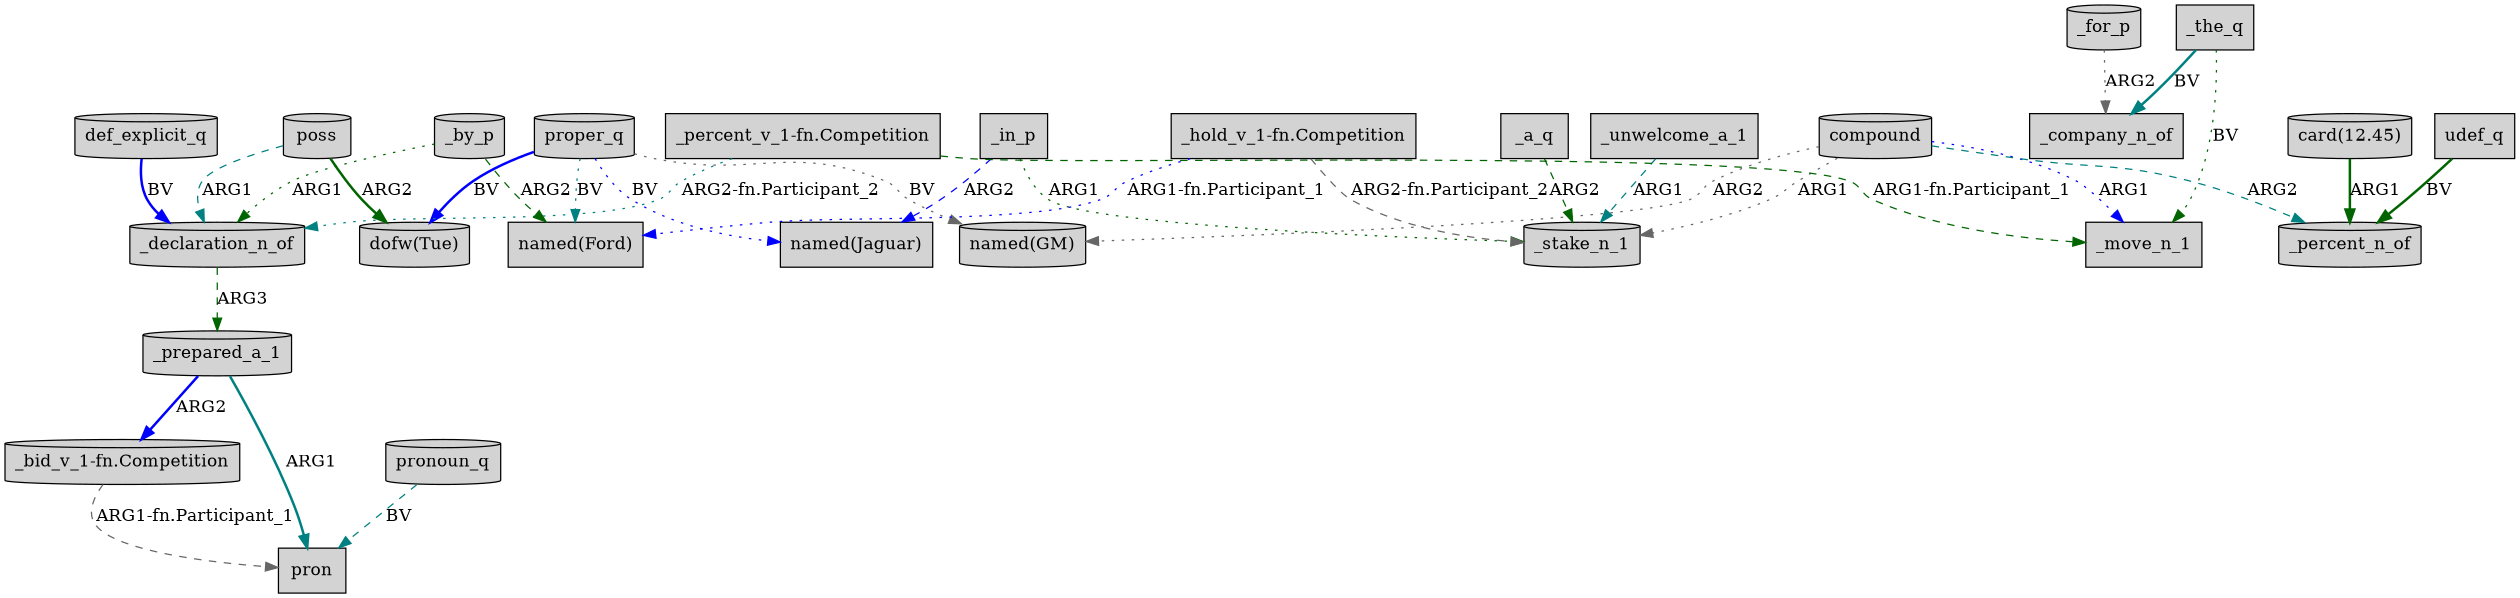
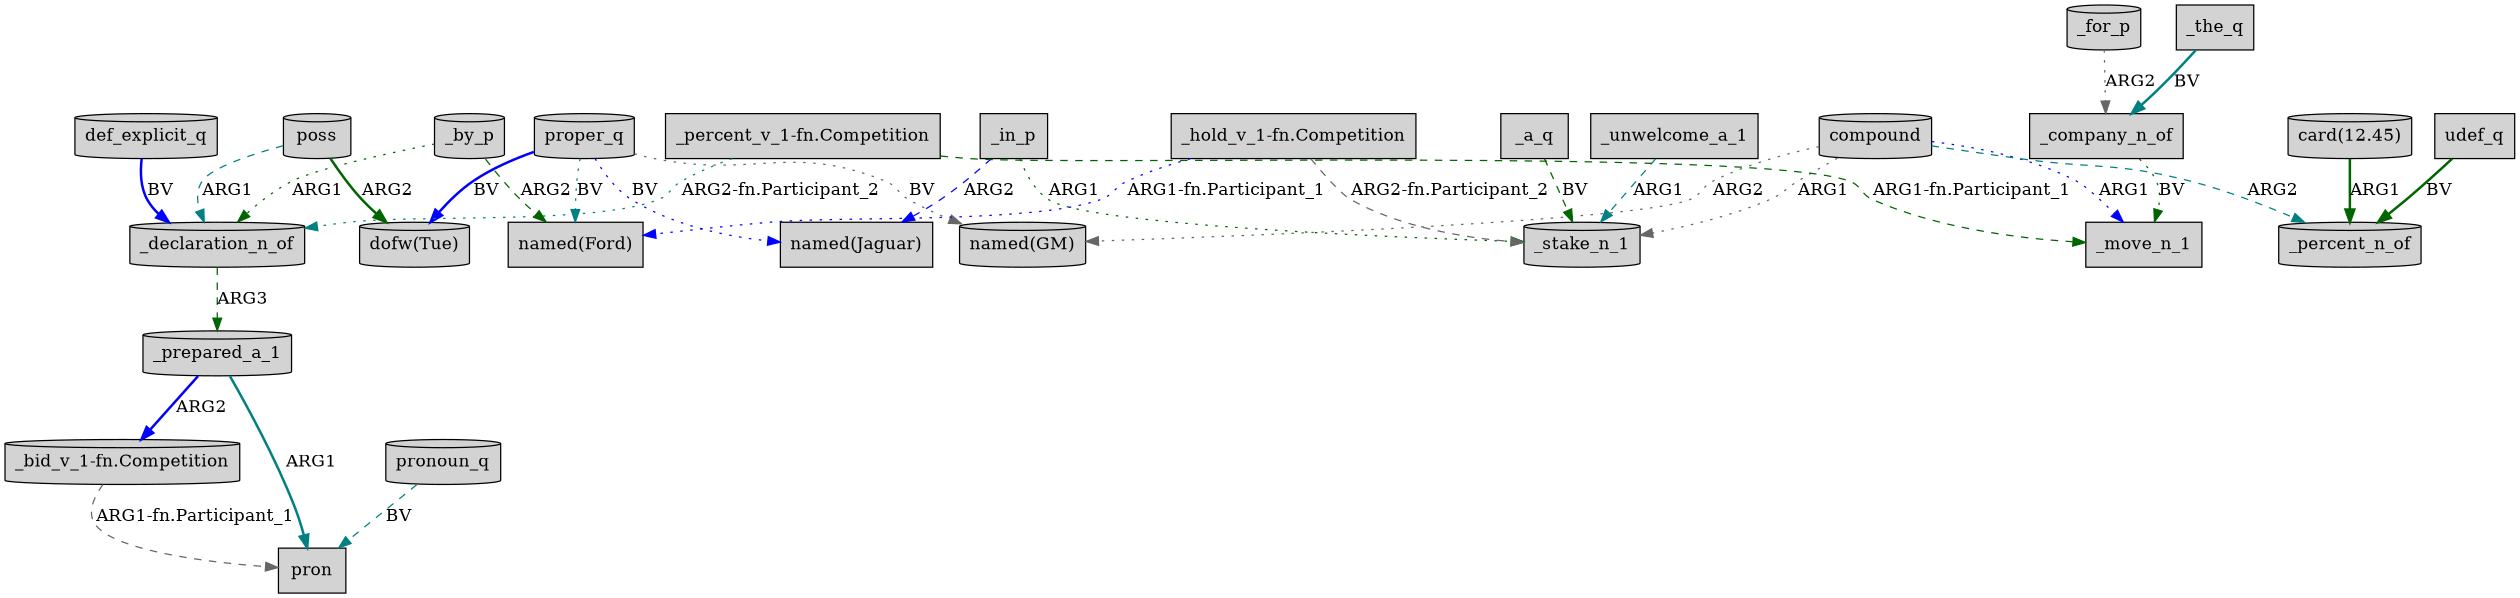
(2211, 134) -> (2157, 182)
(1575, 190) -> (1575, 190)
